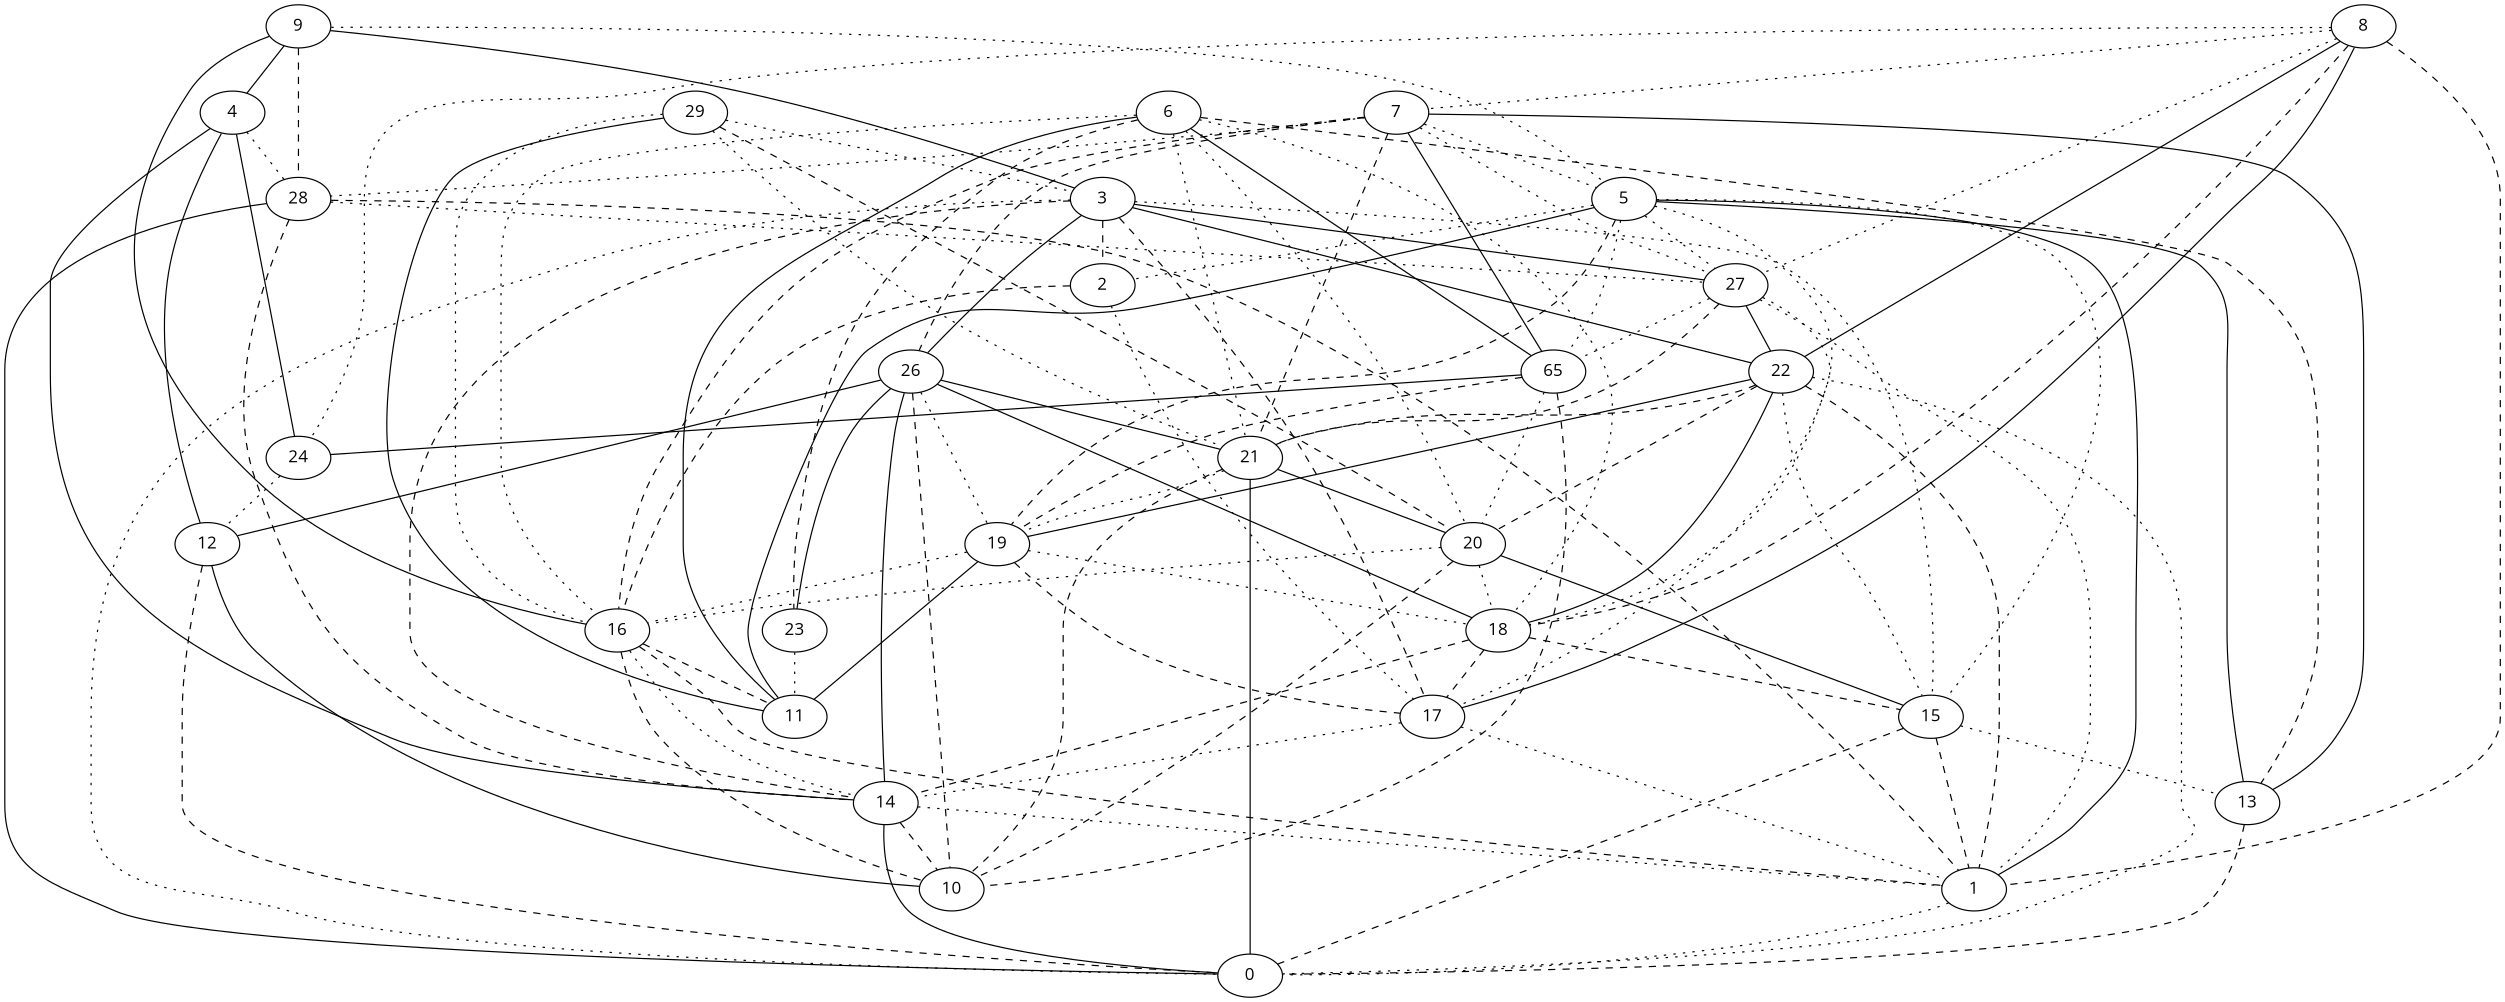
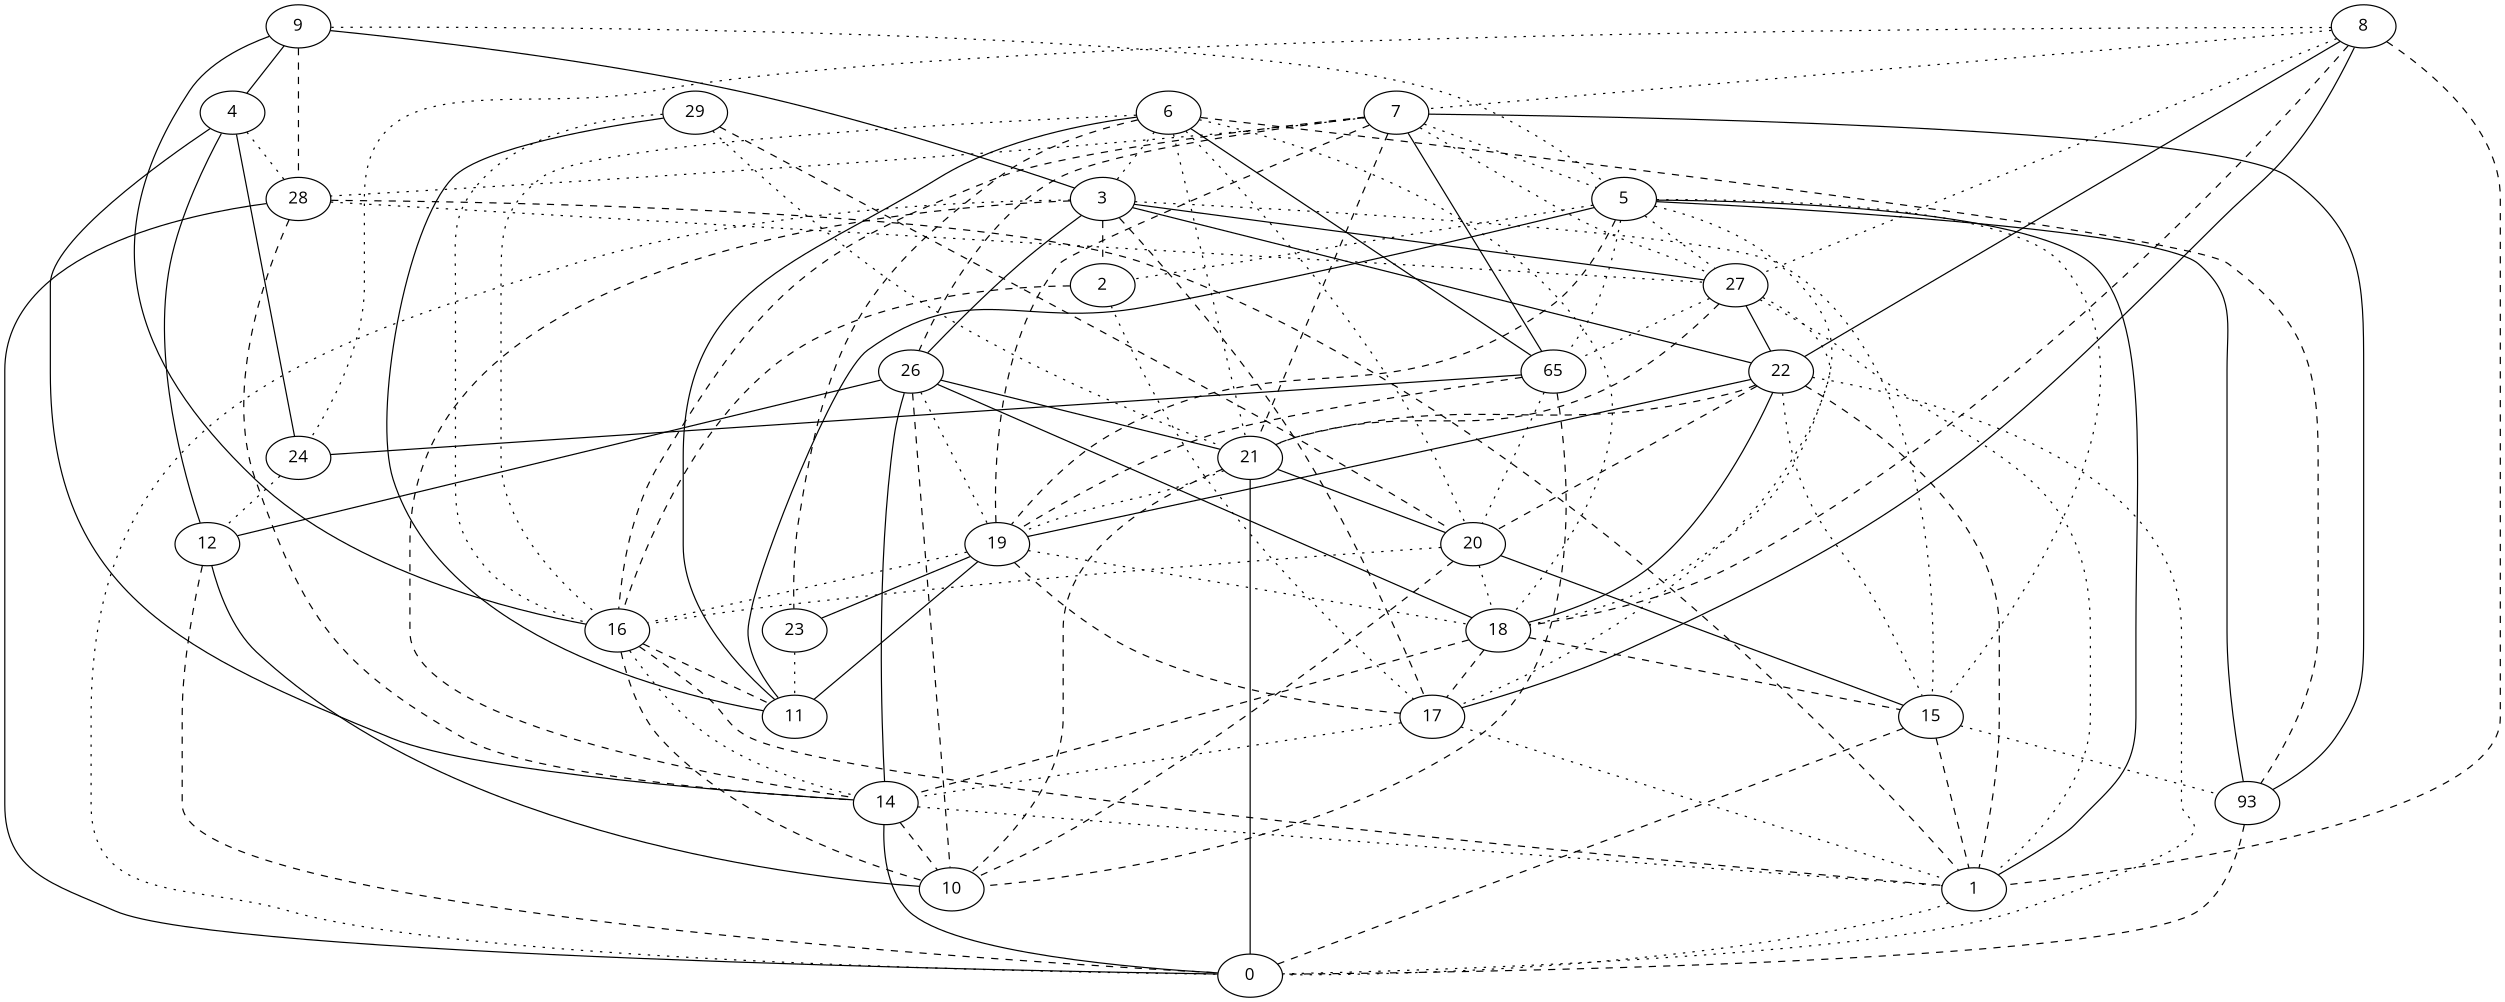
(882, 152) -> (1130, 163)
none -> (1075, 254)
(825, 490) -> (903, 584)
(2247, 803) -> (2247, 803)
